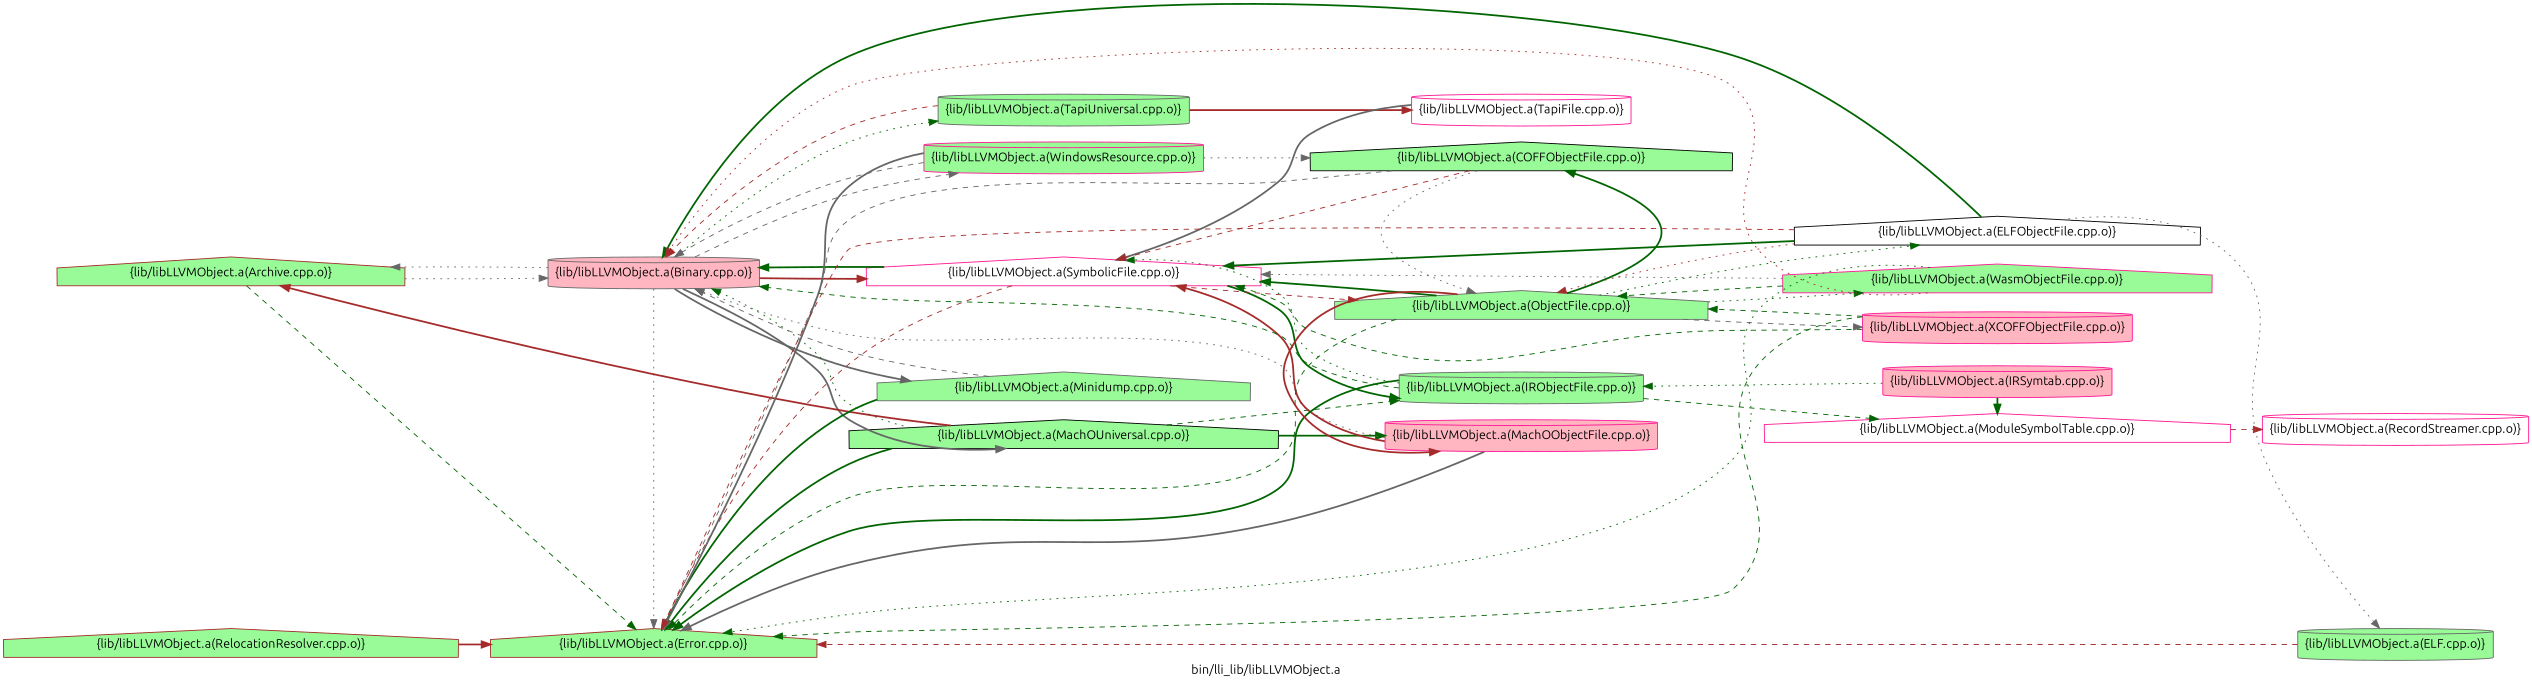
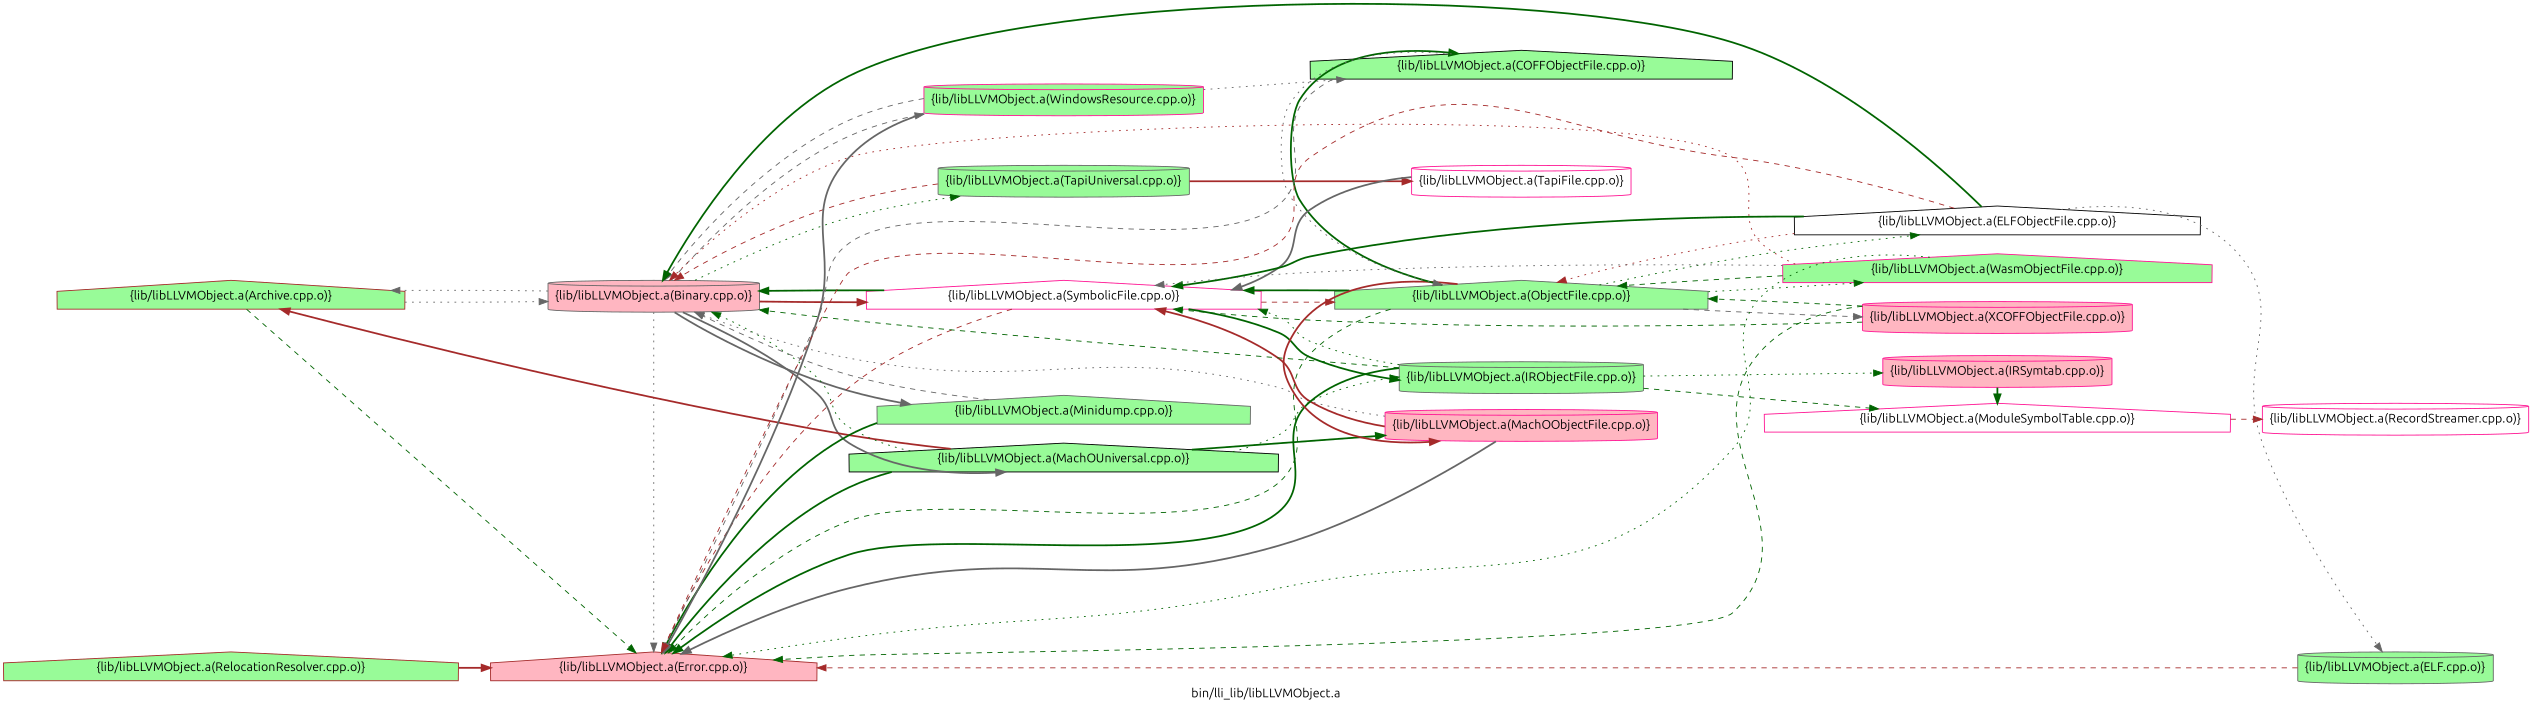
(1297, 214) -> none
(1768, 385) -> (1758, 375)
(1278, 413) -> (1289, 426)
(654, 644) -> (654, 668)
